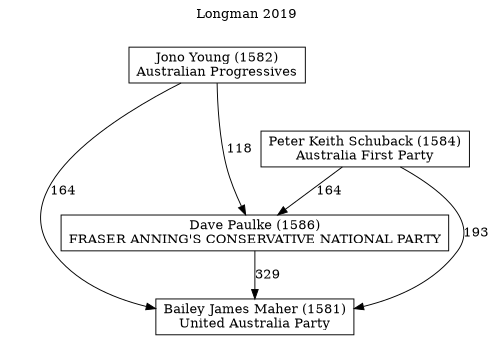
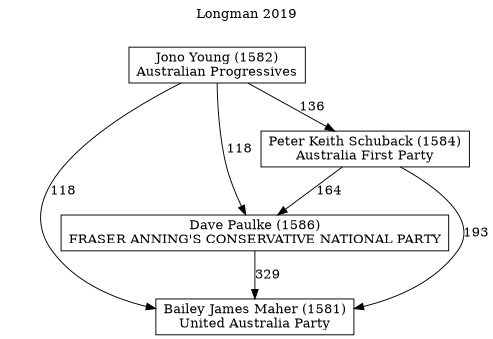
none -> (287, 105)
(63, 191) -> (63, 191)
